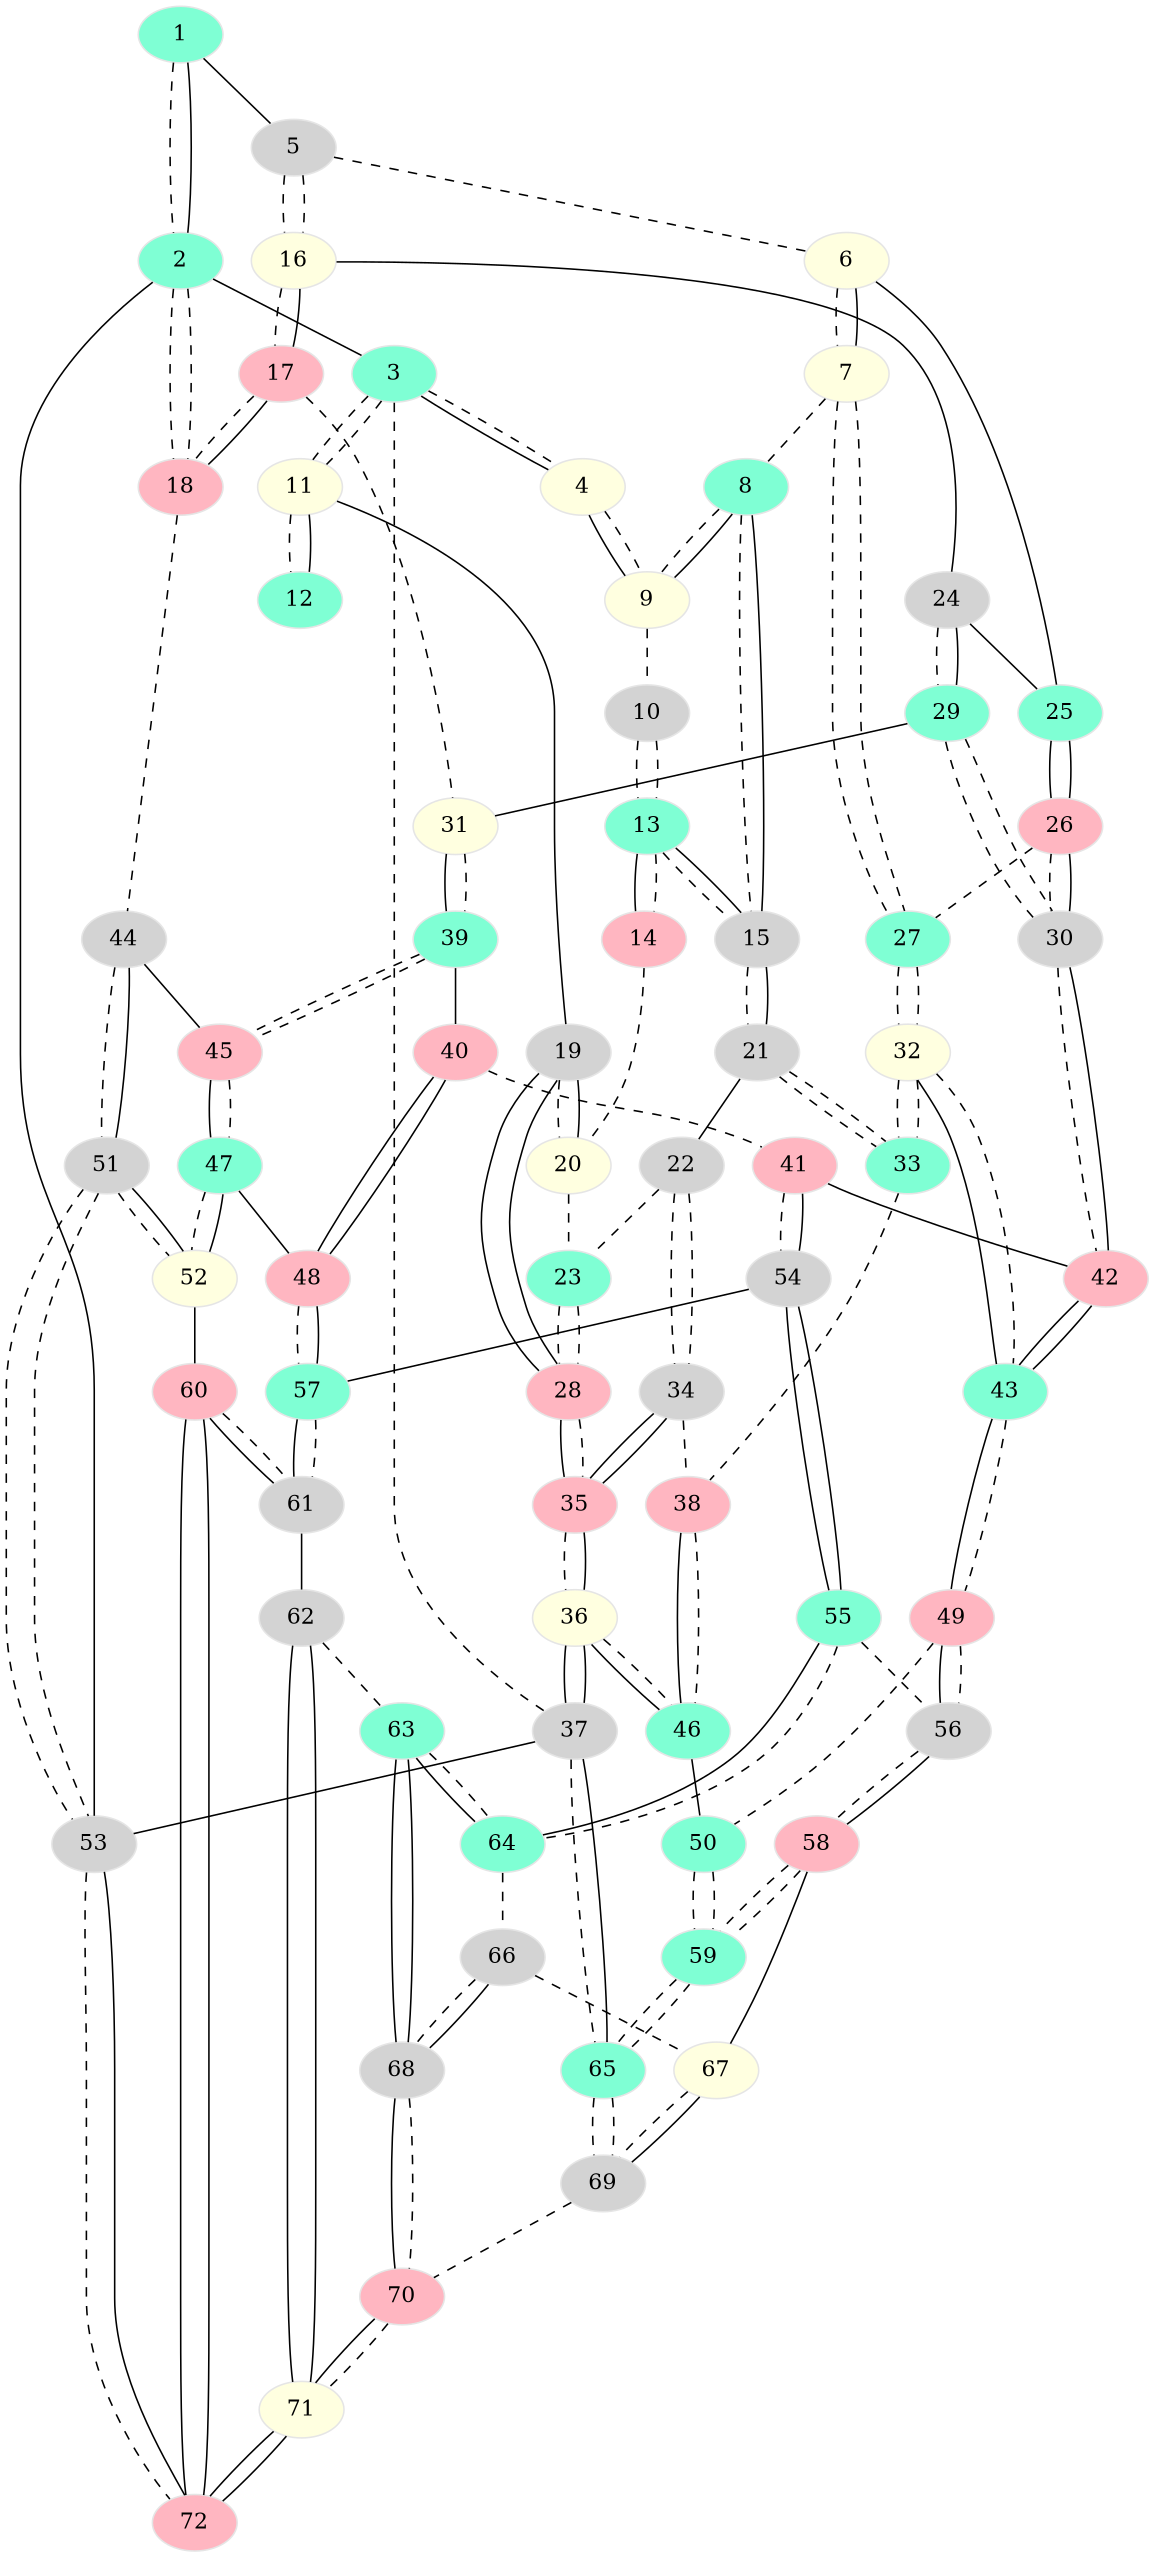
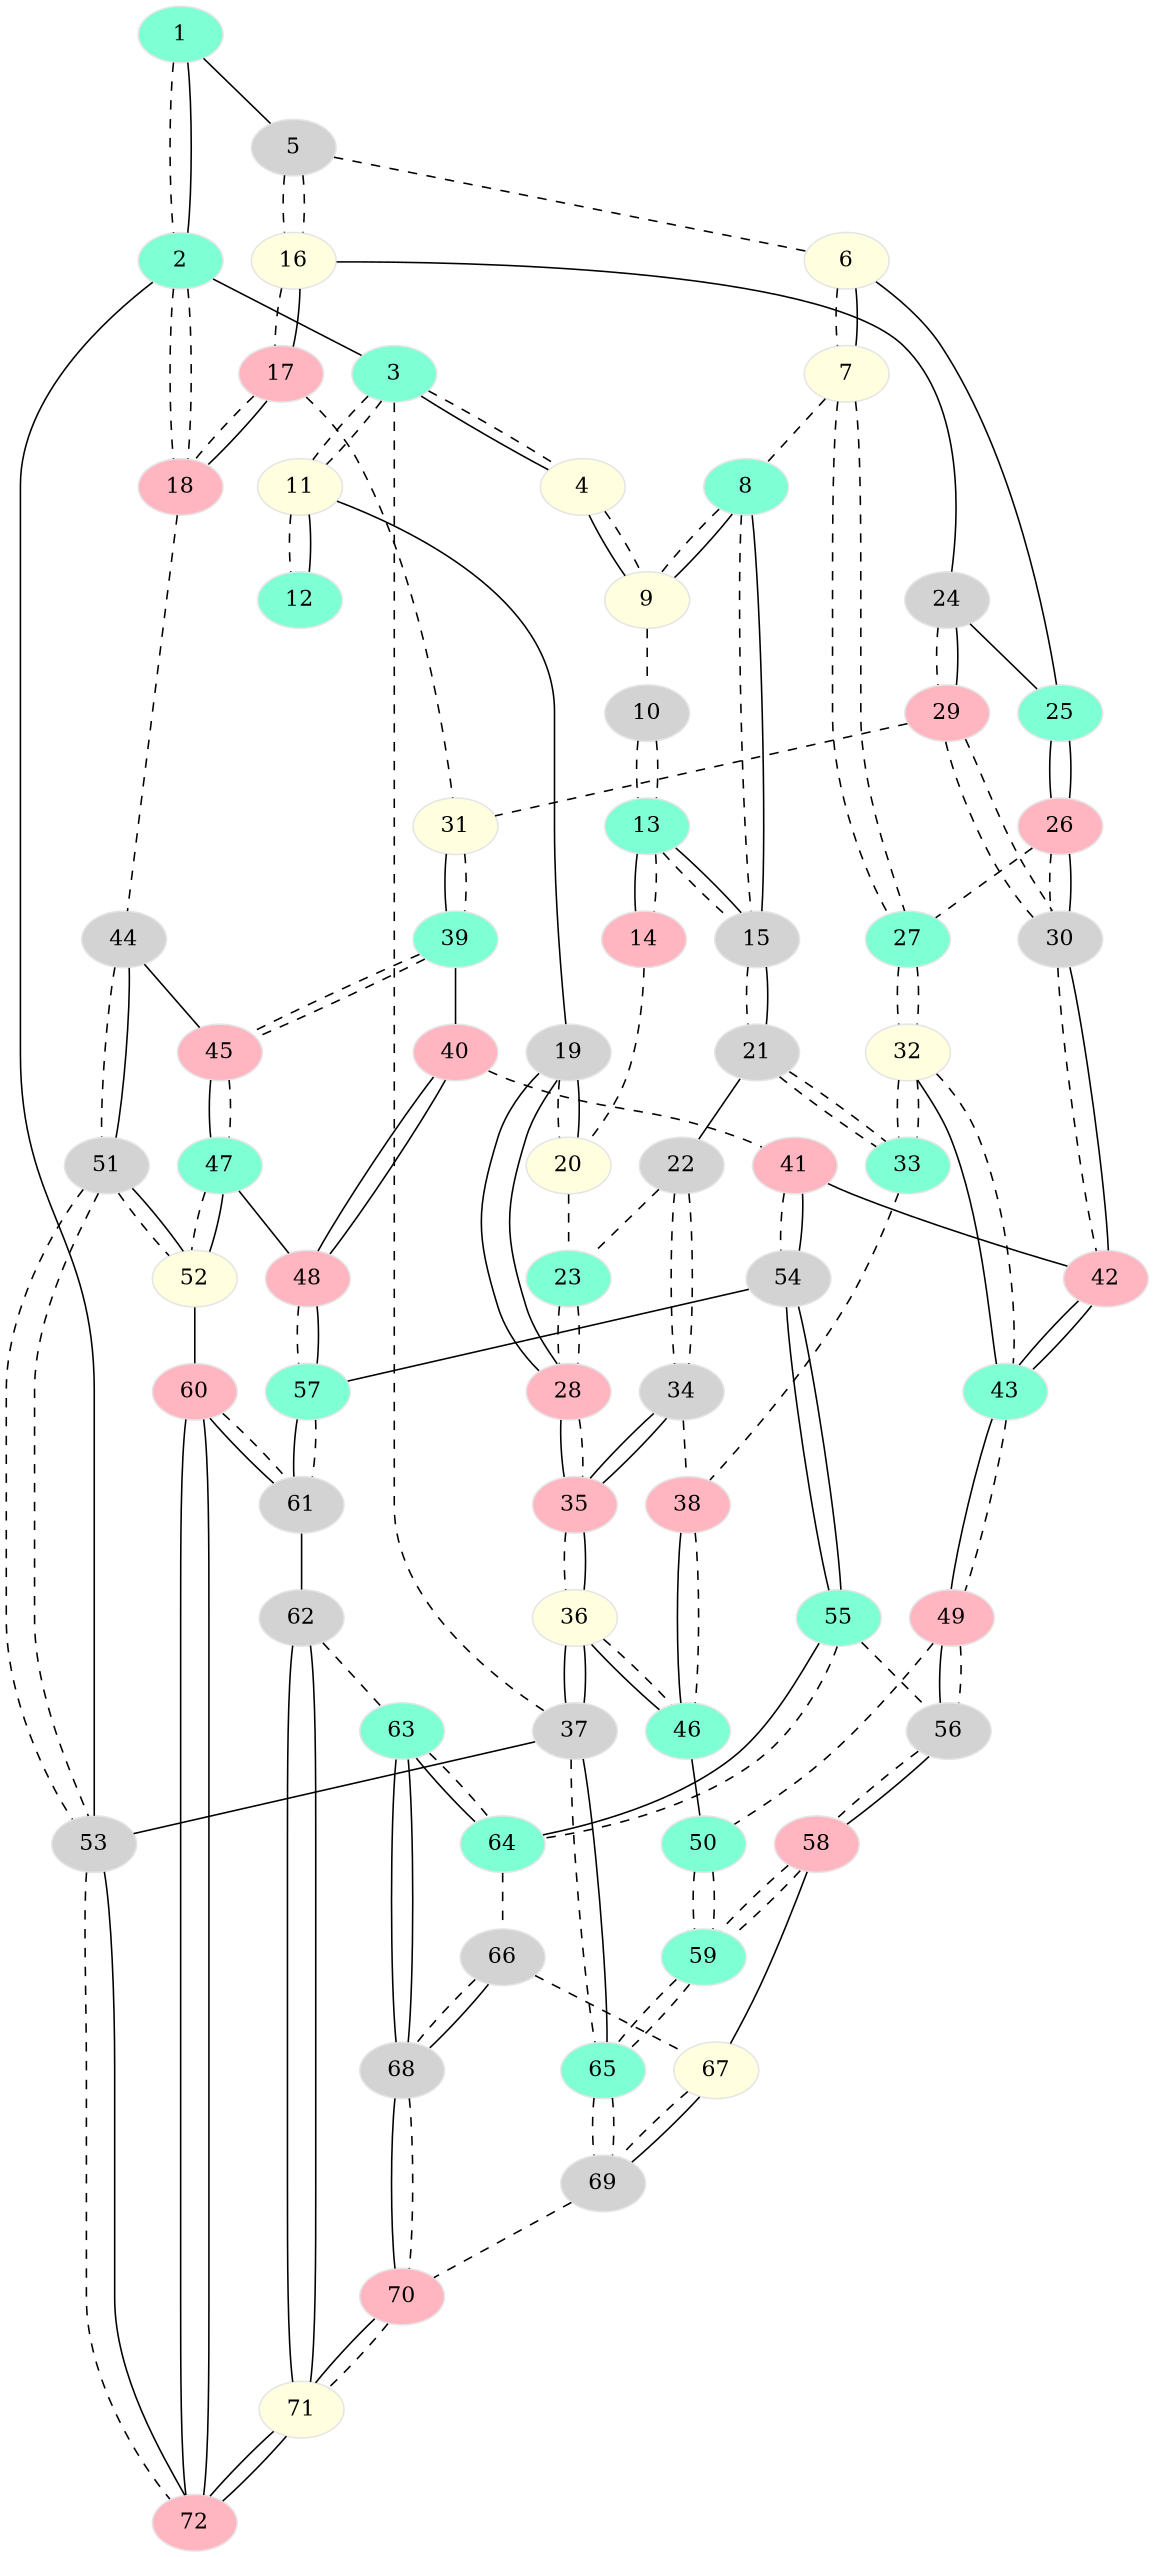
(947, 713) -> (947, 713)
(701, 770) -> (701, 770)
